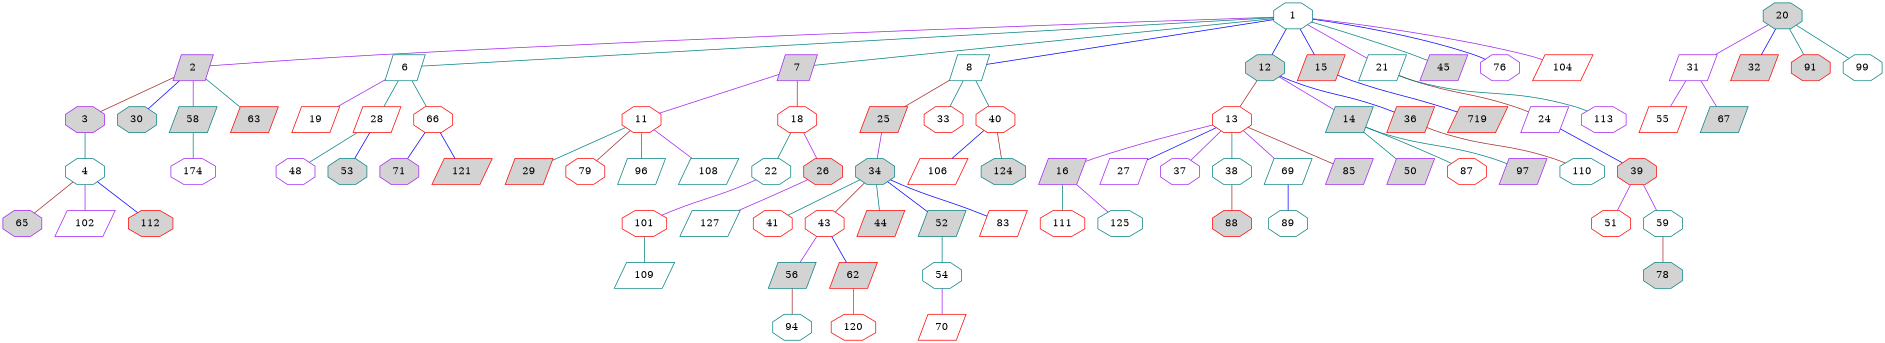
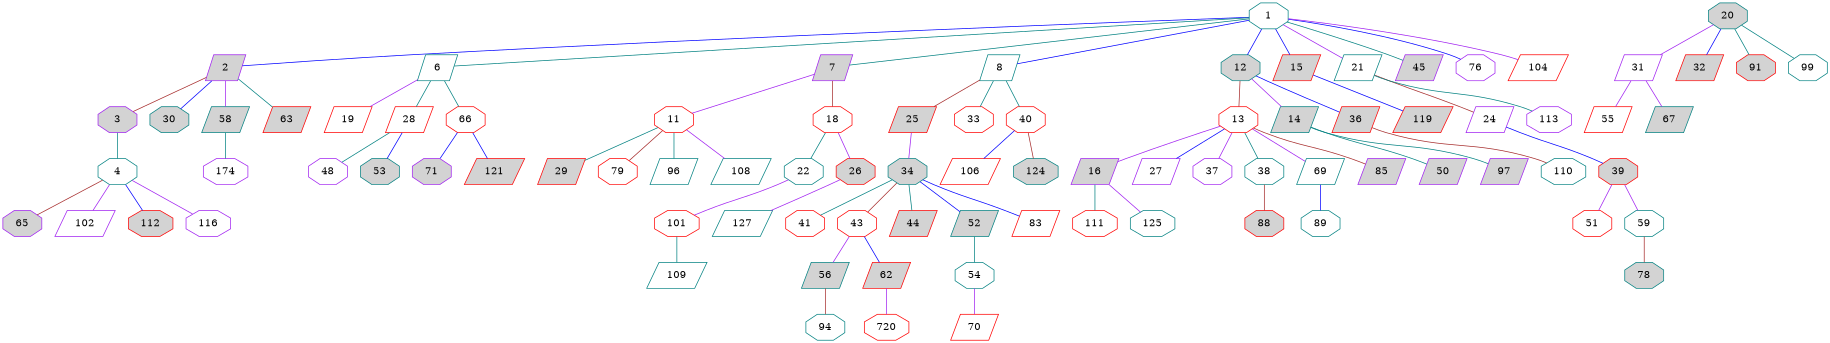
(742, 37) -> (746, 38)
(1478, 120) -> (1423, 120)
(1467, 172) -> none
none -> (208, 223)
(853, 327) -> (887, 327)
